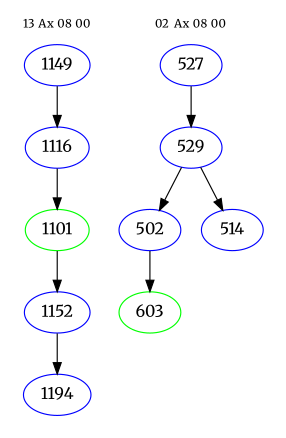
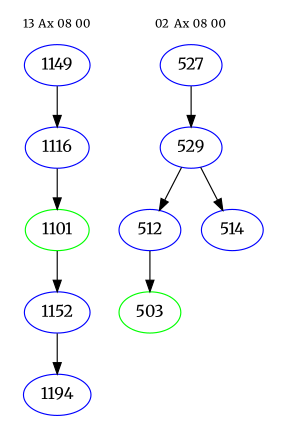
(150, 230) -> (150, 230)
(150, 312) -> (150, 312)
